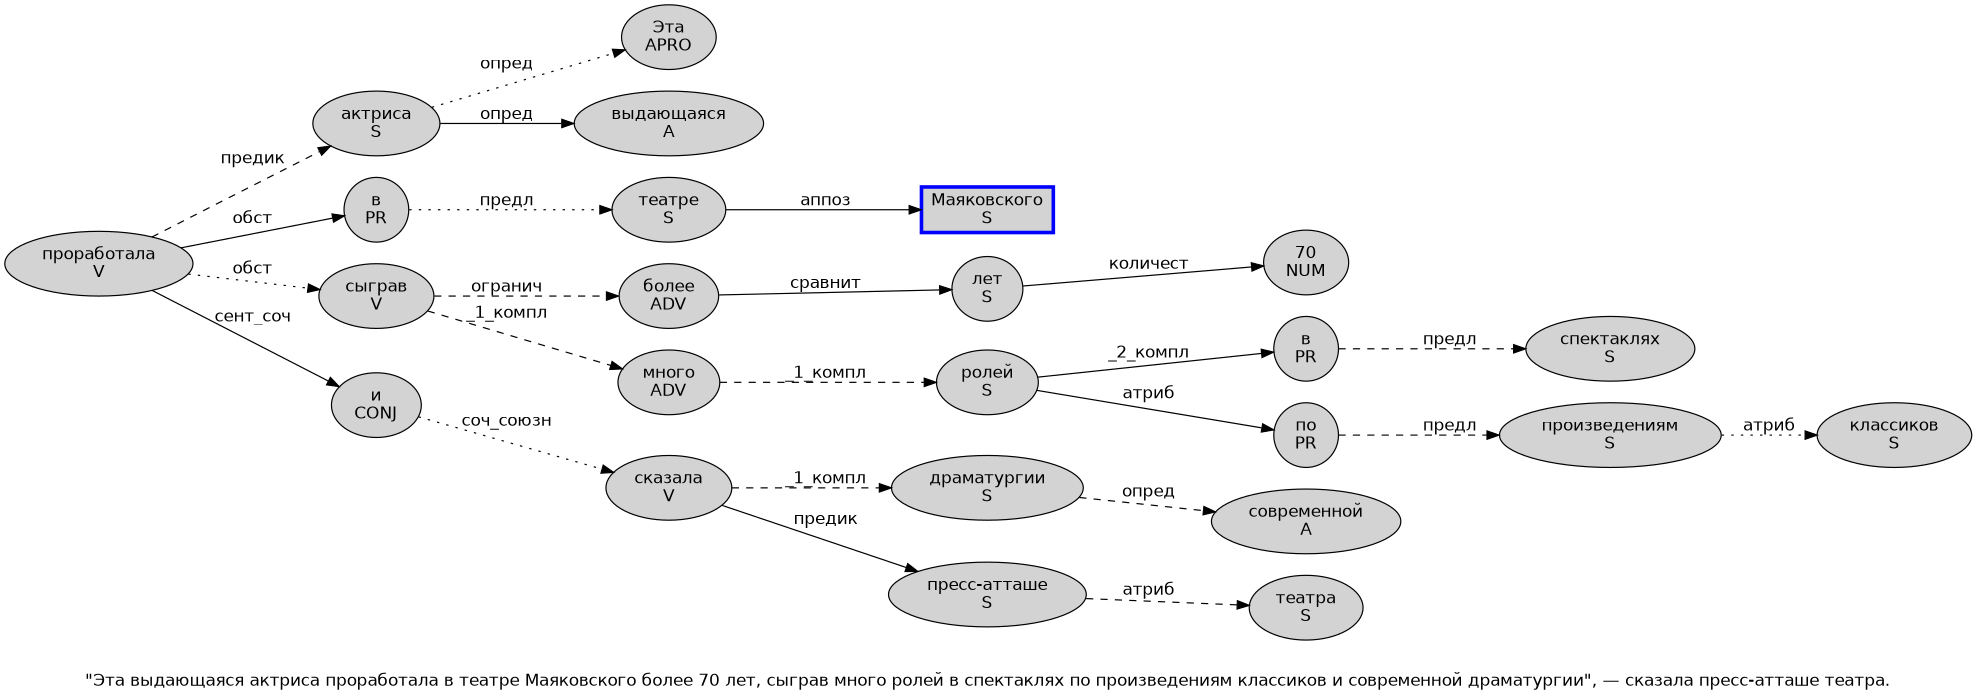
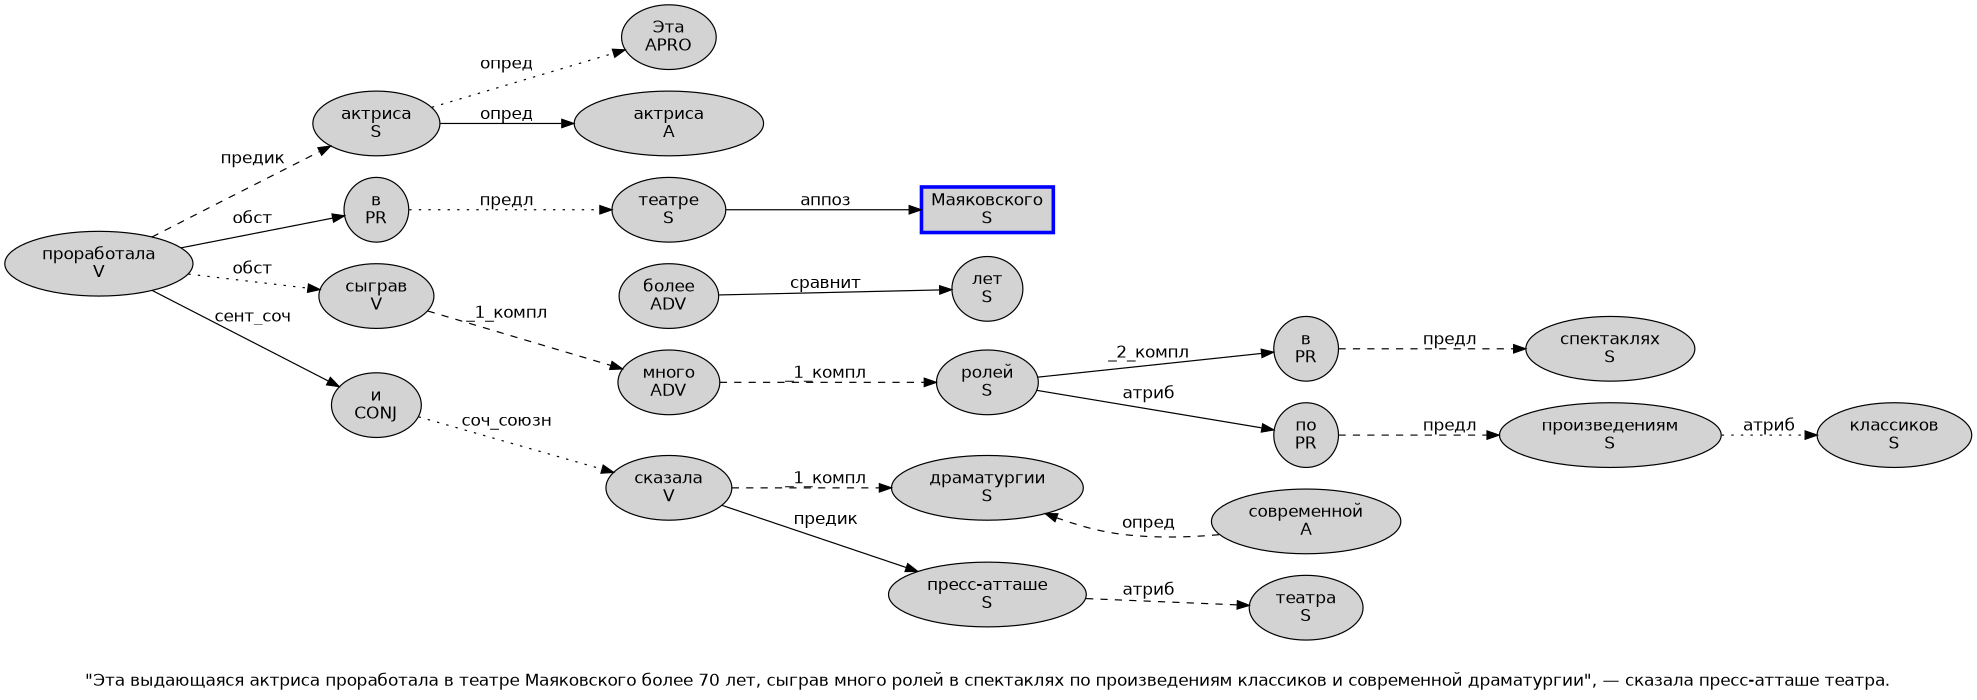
(669, 123) -> (669, 123)
(1306, 262) -> none
(520, 296) -> none
(1141, 504) -> (1137, 536)
